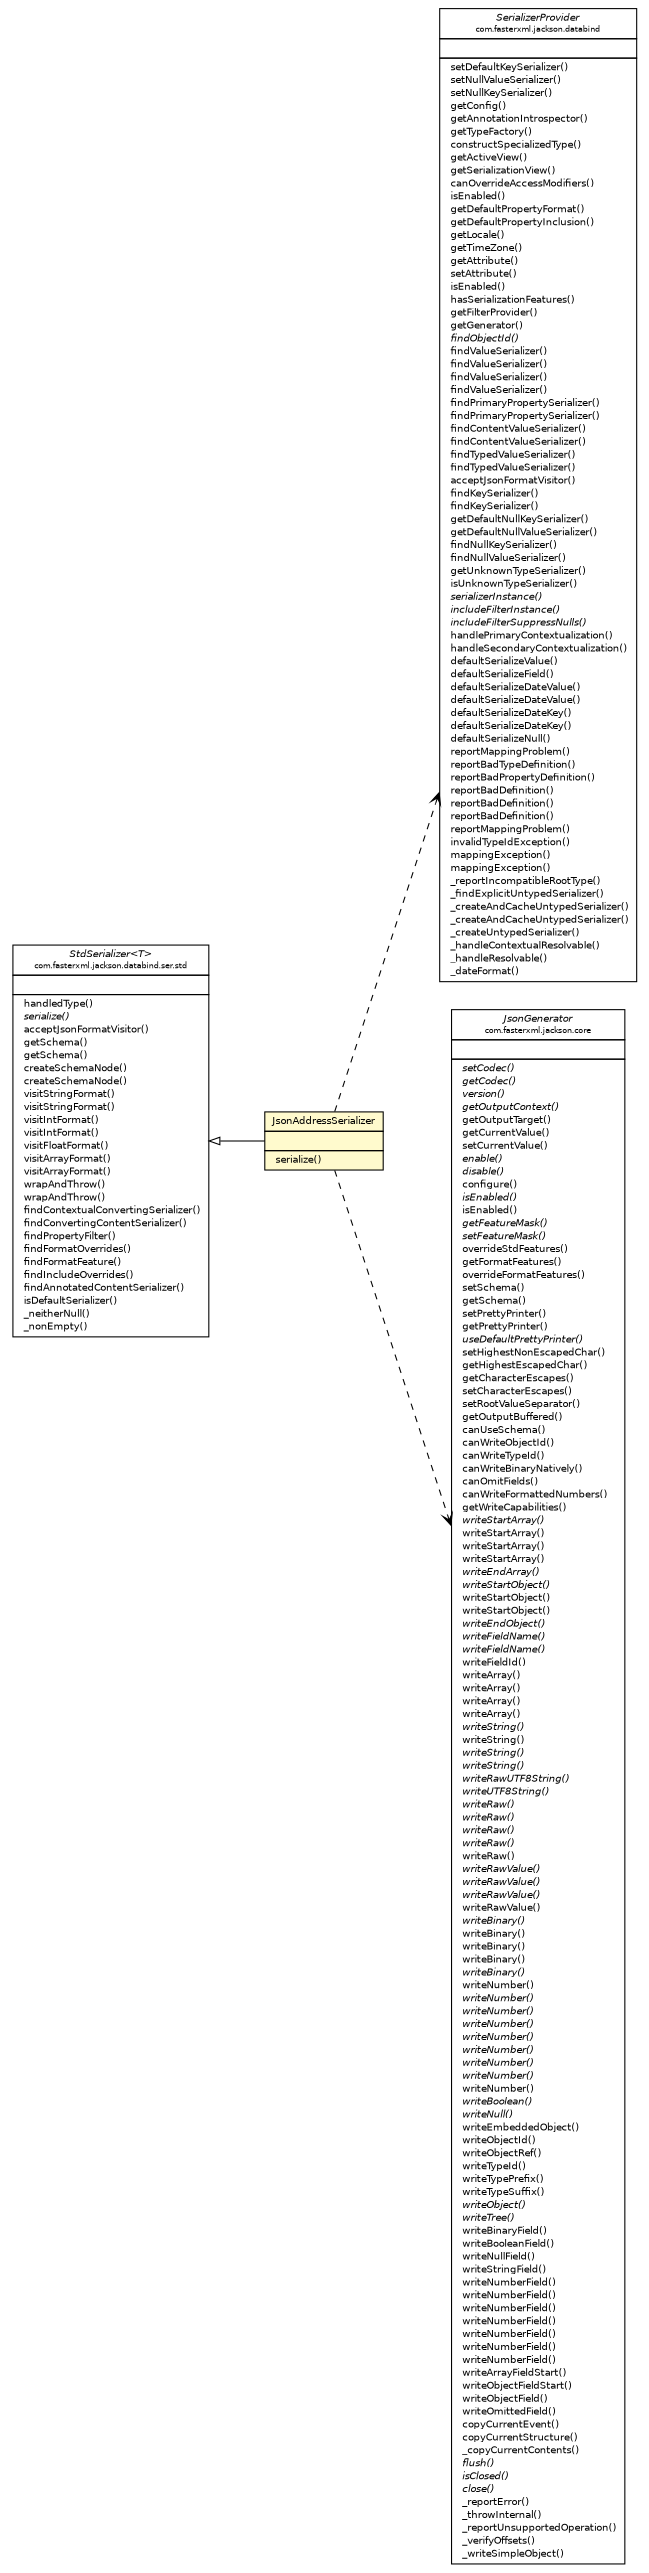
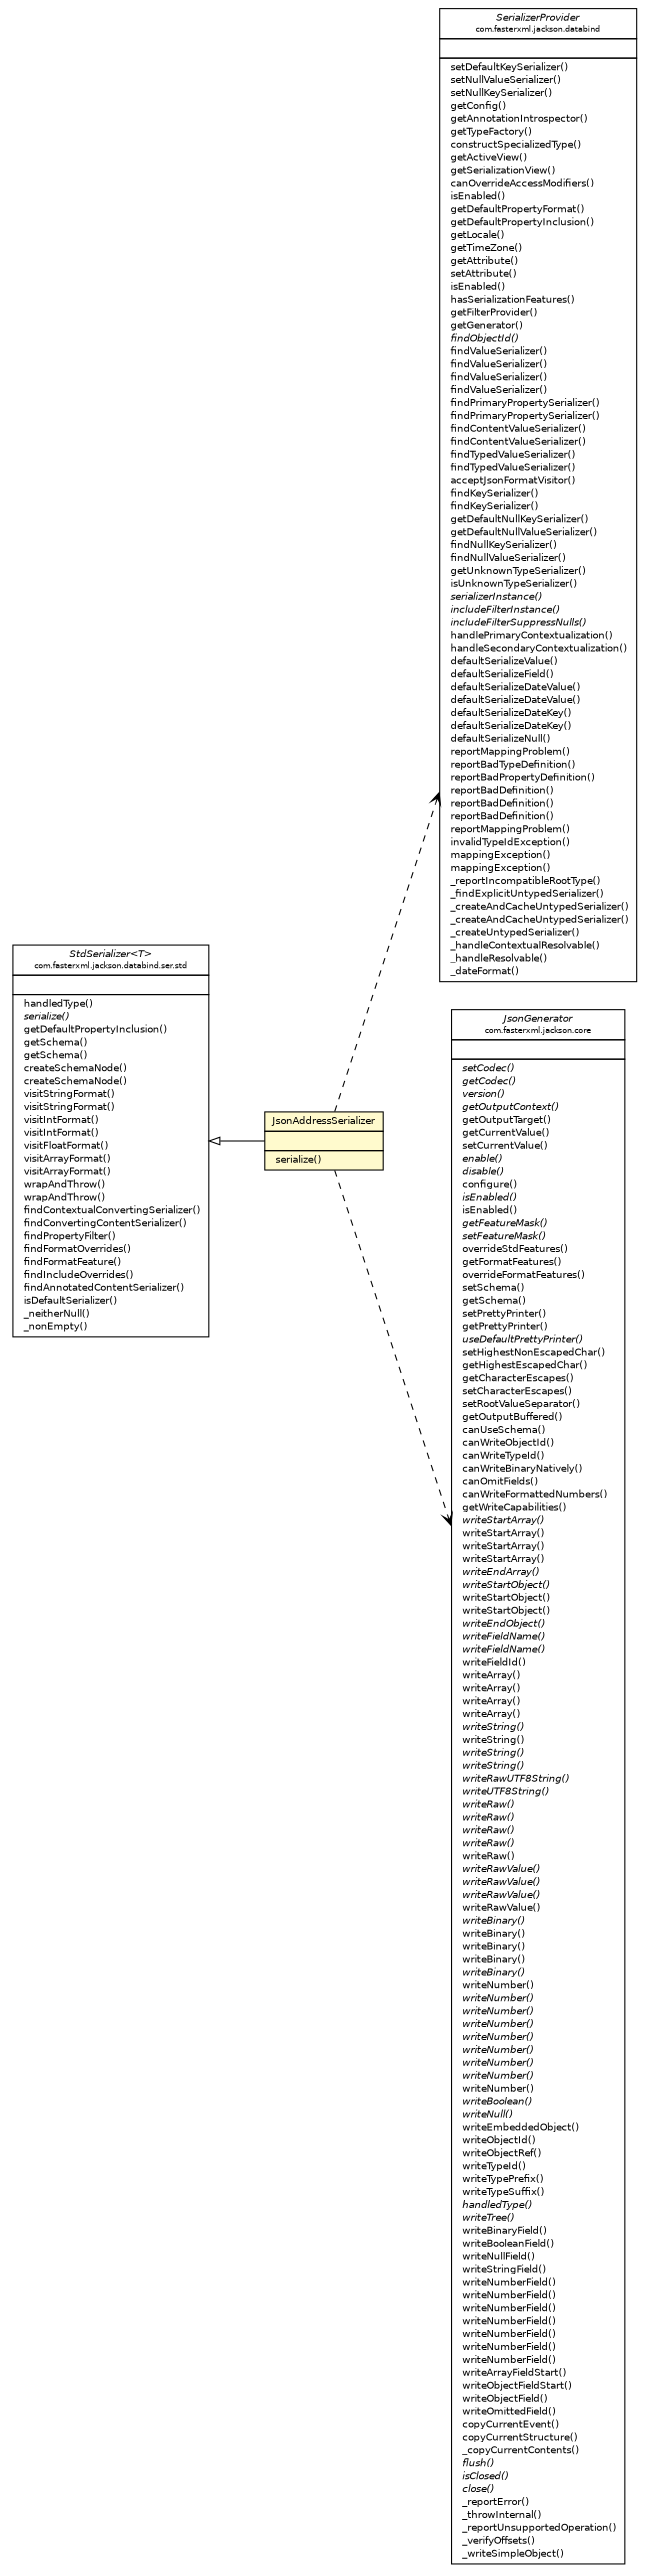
(85, 1030) -> (94, 1030)
(493, 2205) -> (496, 2205)
